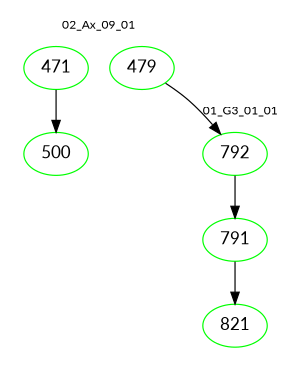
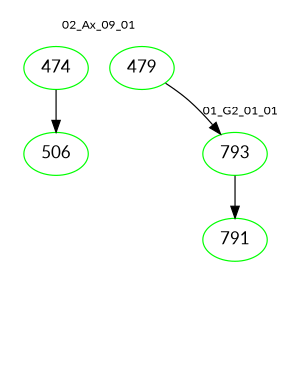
(56, 68) -> (56, 68)
(241, 112) -> (241, 112)
(56, 154) -> (56, 154)
(235, 154) -> (235, 154)
(235, 326) -> none
